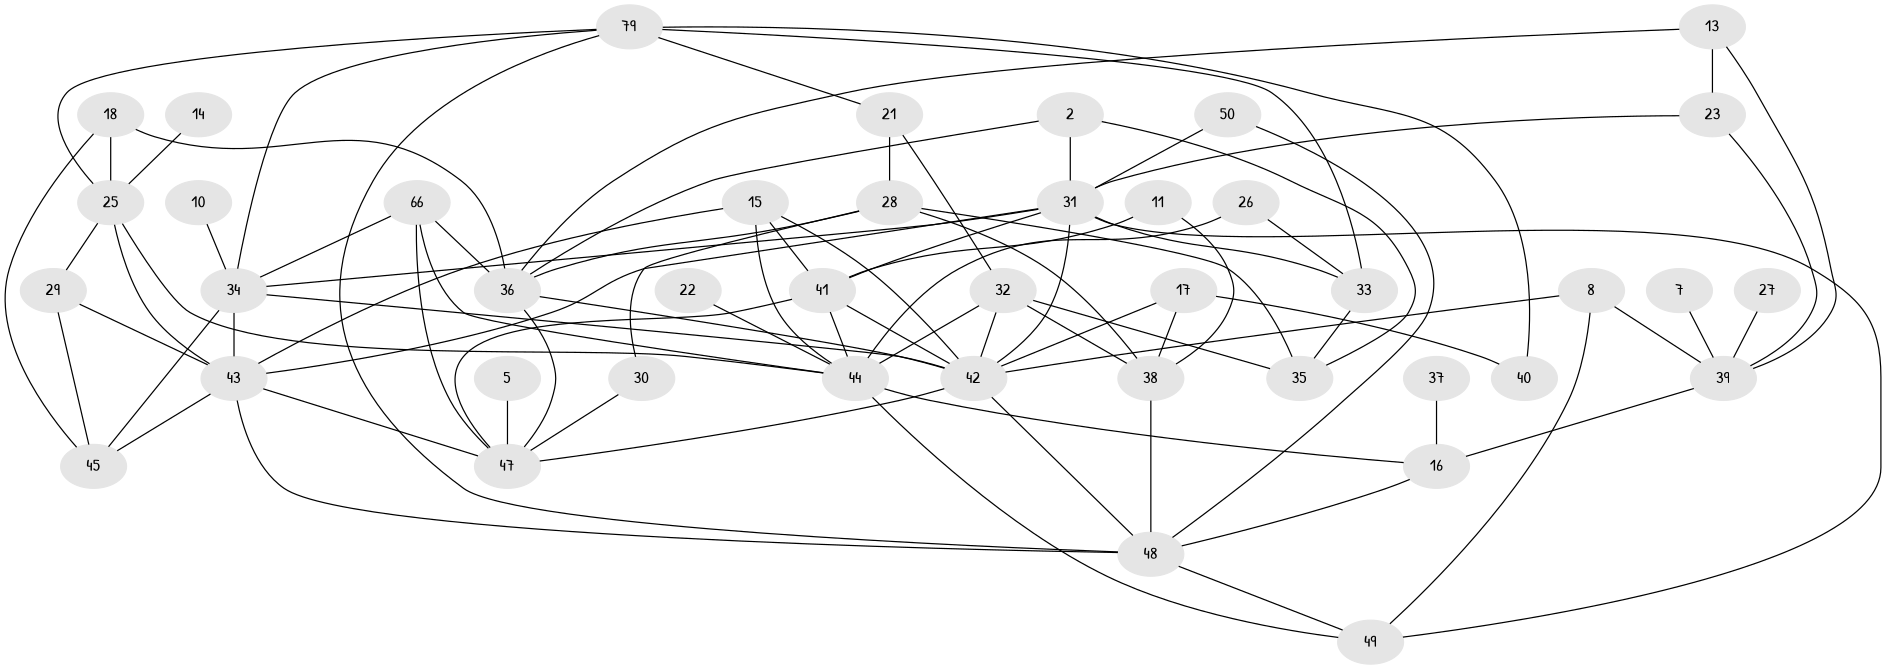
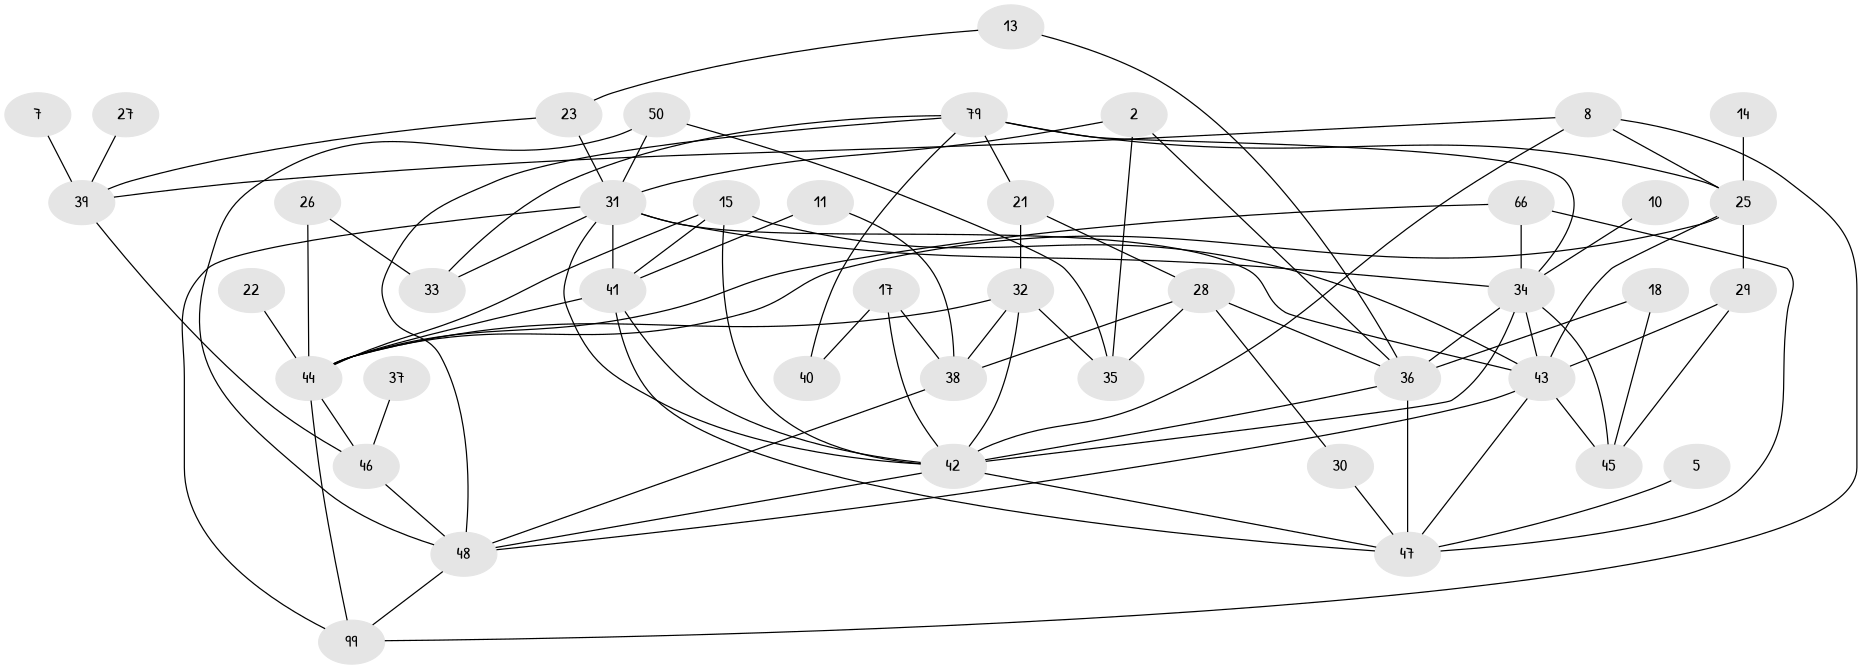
(111, 159) -> (1666, 159)
(1819, 218) -> none
(462, 247) -> (1470, 331)
(1332, 335) -> (925, 205)
(1437, 466) -> (366, 466)
(1371, 642) -> (352, 642)
